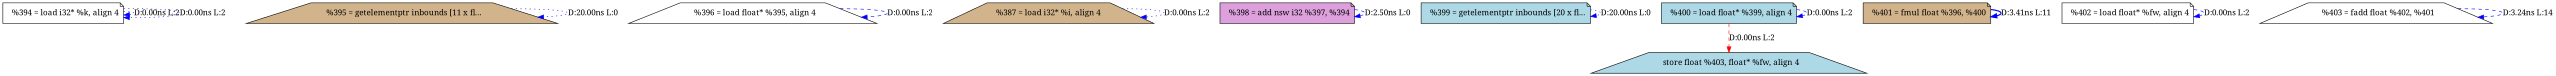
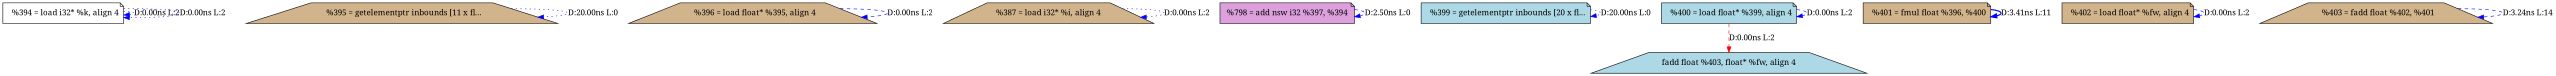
(753, 13) -> (753, 13)
(1287, 13) -> (1287, 13)
(2128, 13) -> (2128, 13)
(2376, 13) -> (2376, 13)
(1729, 63) -> (1729, 63)
